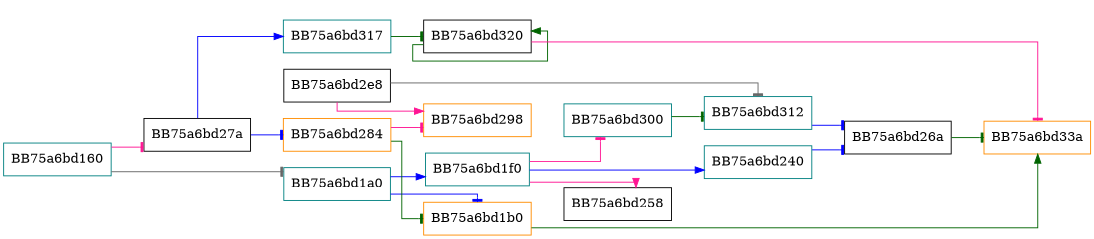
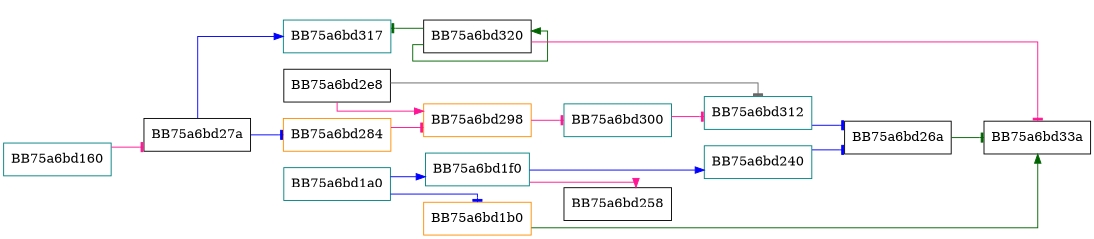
(405, 36) -> (410, 28)
(686, 117) -> (686, 117)
(1037, 138) -> (1037, 138)
(575, 162) -> (545, 120)
(195, 172) -> none
(402, 183) -> none
